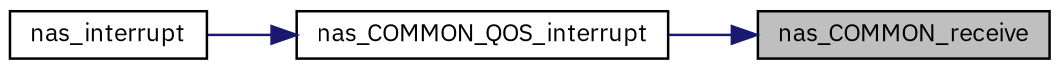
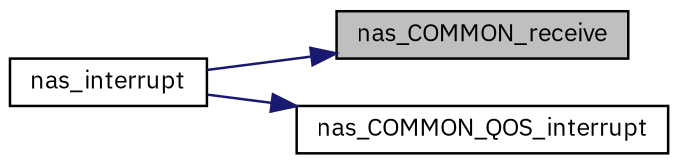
(700, 35) -> (259, 63)
